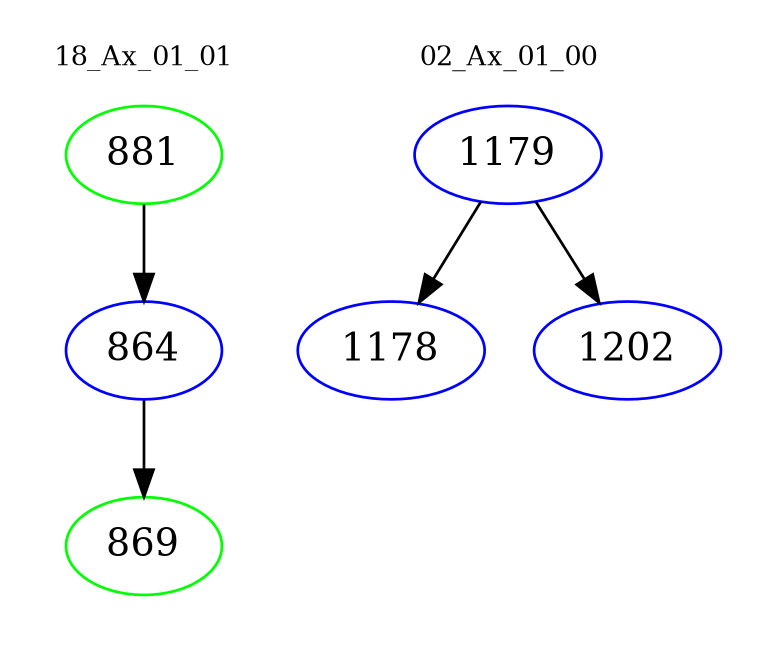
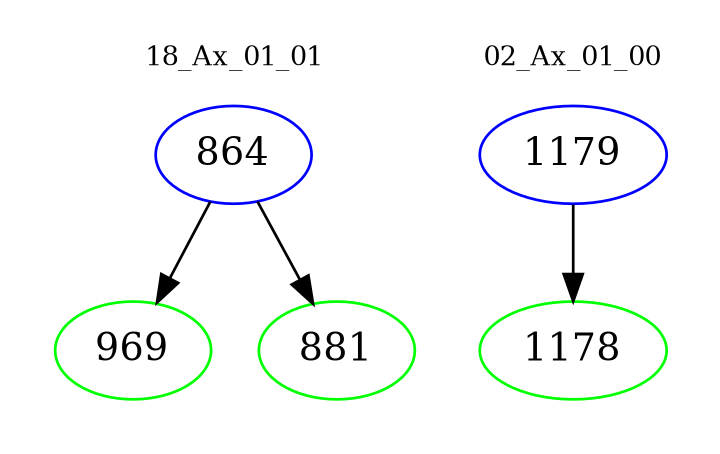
(144, 239) -> (279, 240)
(391, 350) -> (573, 350)
(628, 350) -> none
(144, 546) -> (133, 350)
